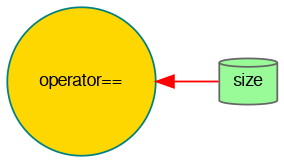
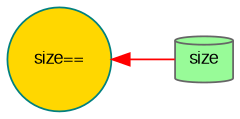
(82, 82) -> (59, 59)
